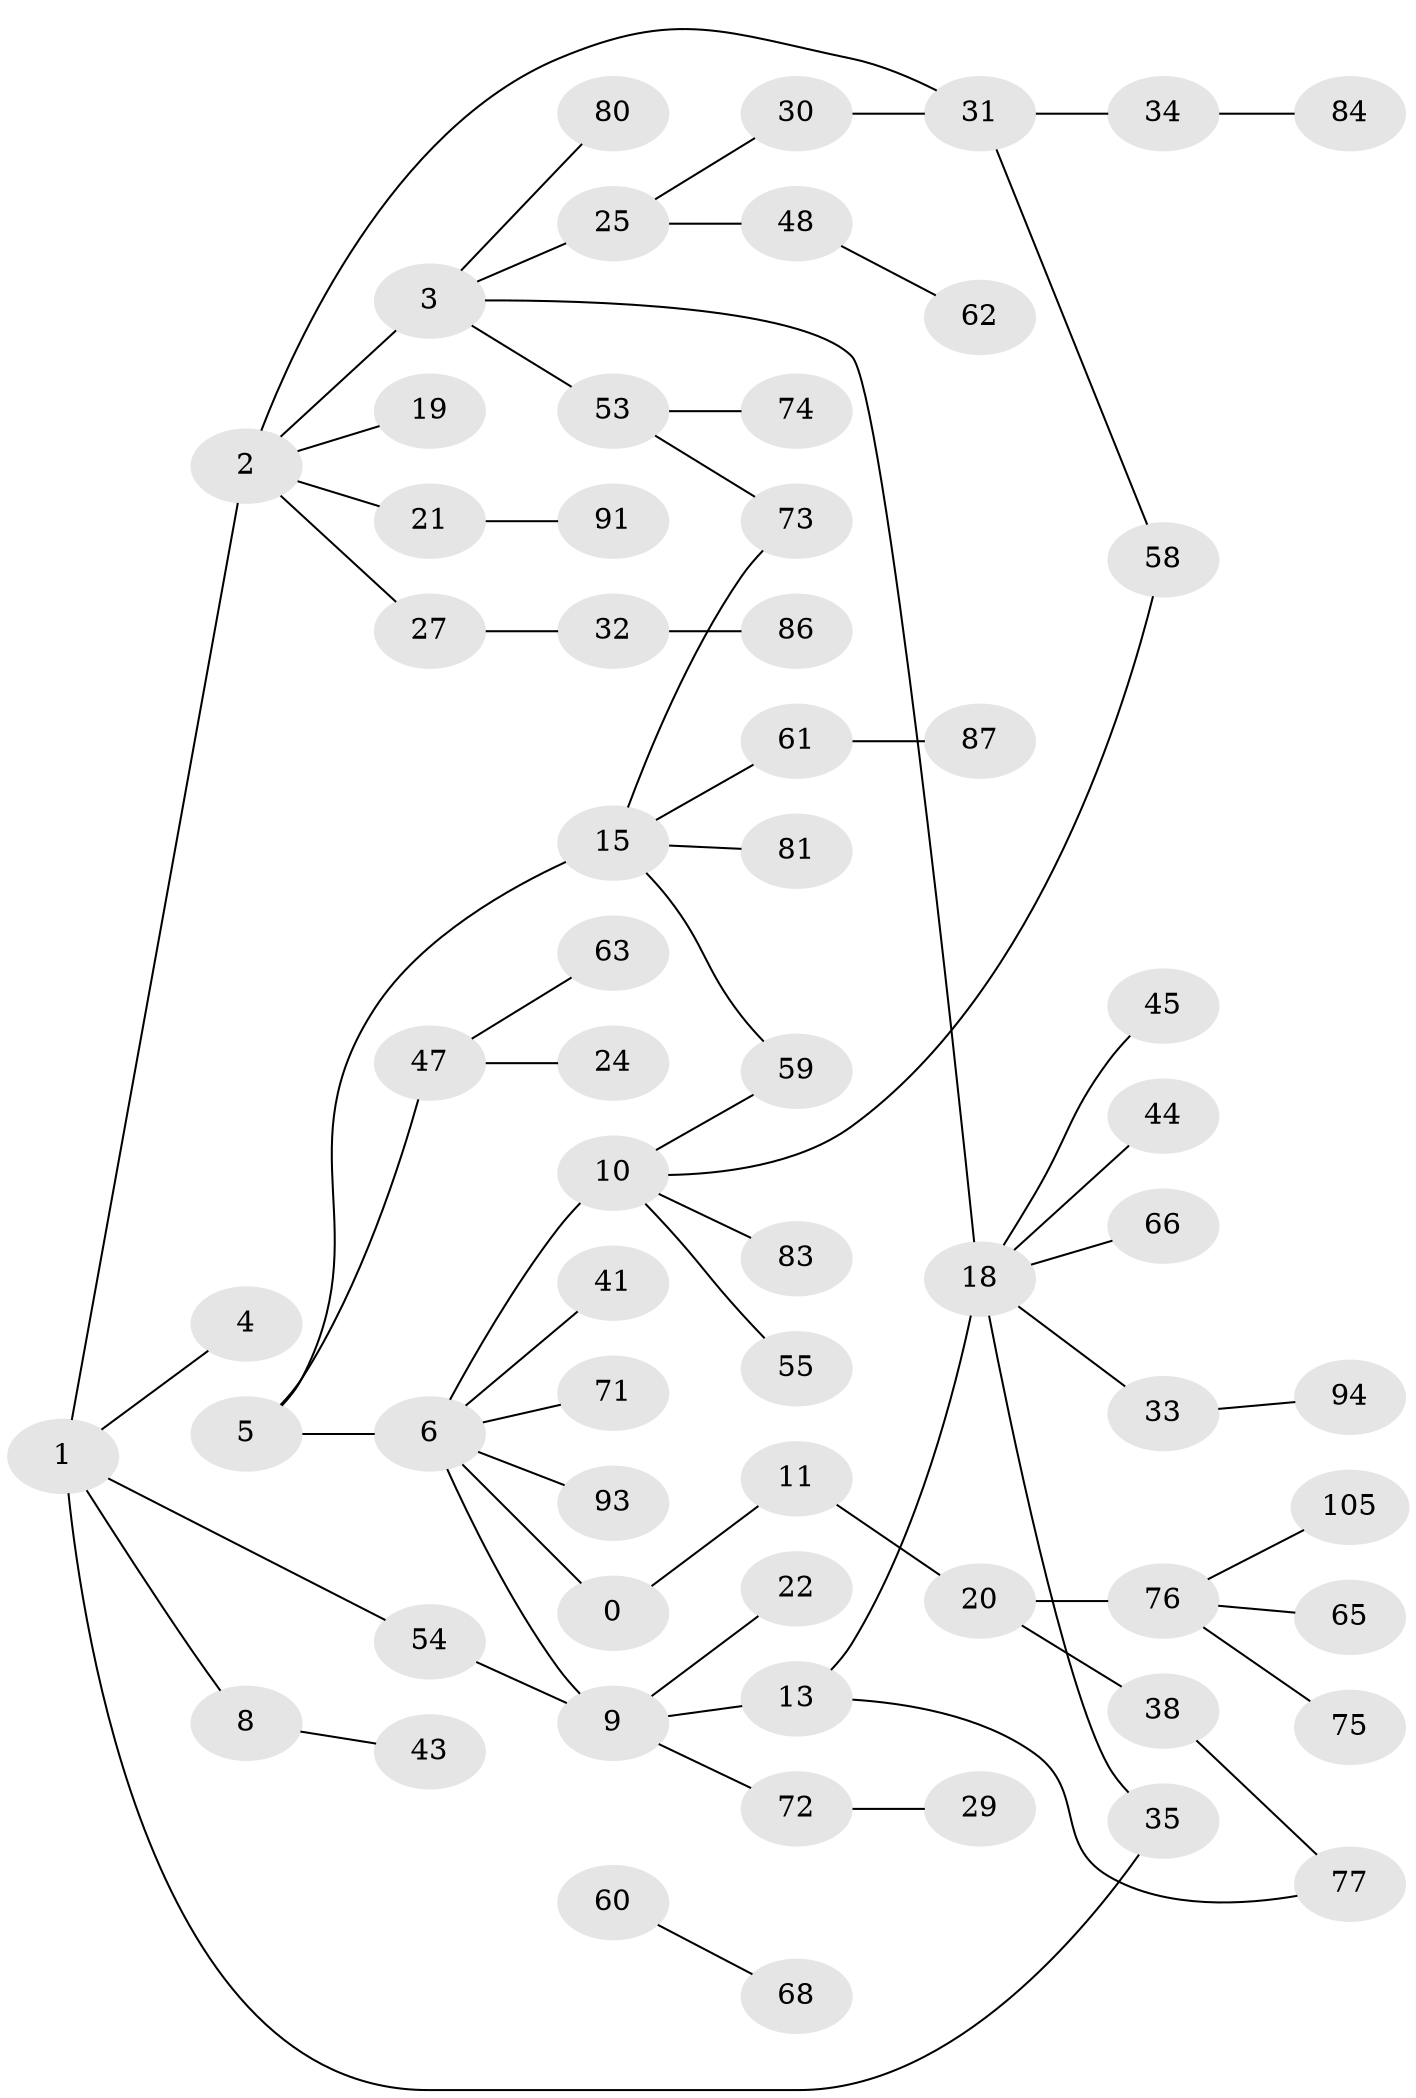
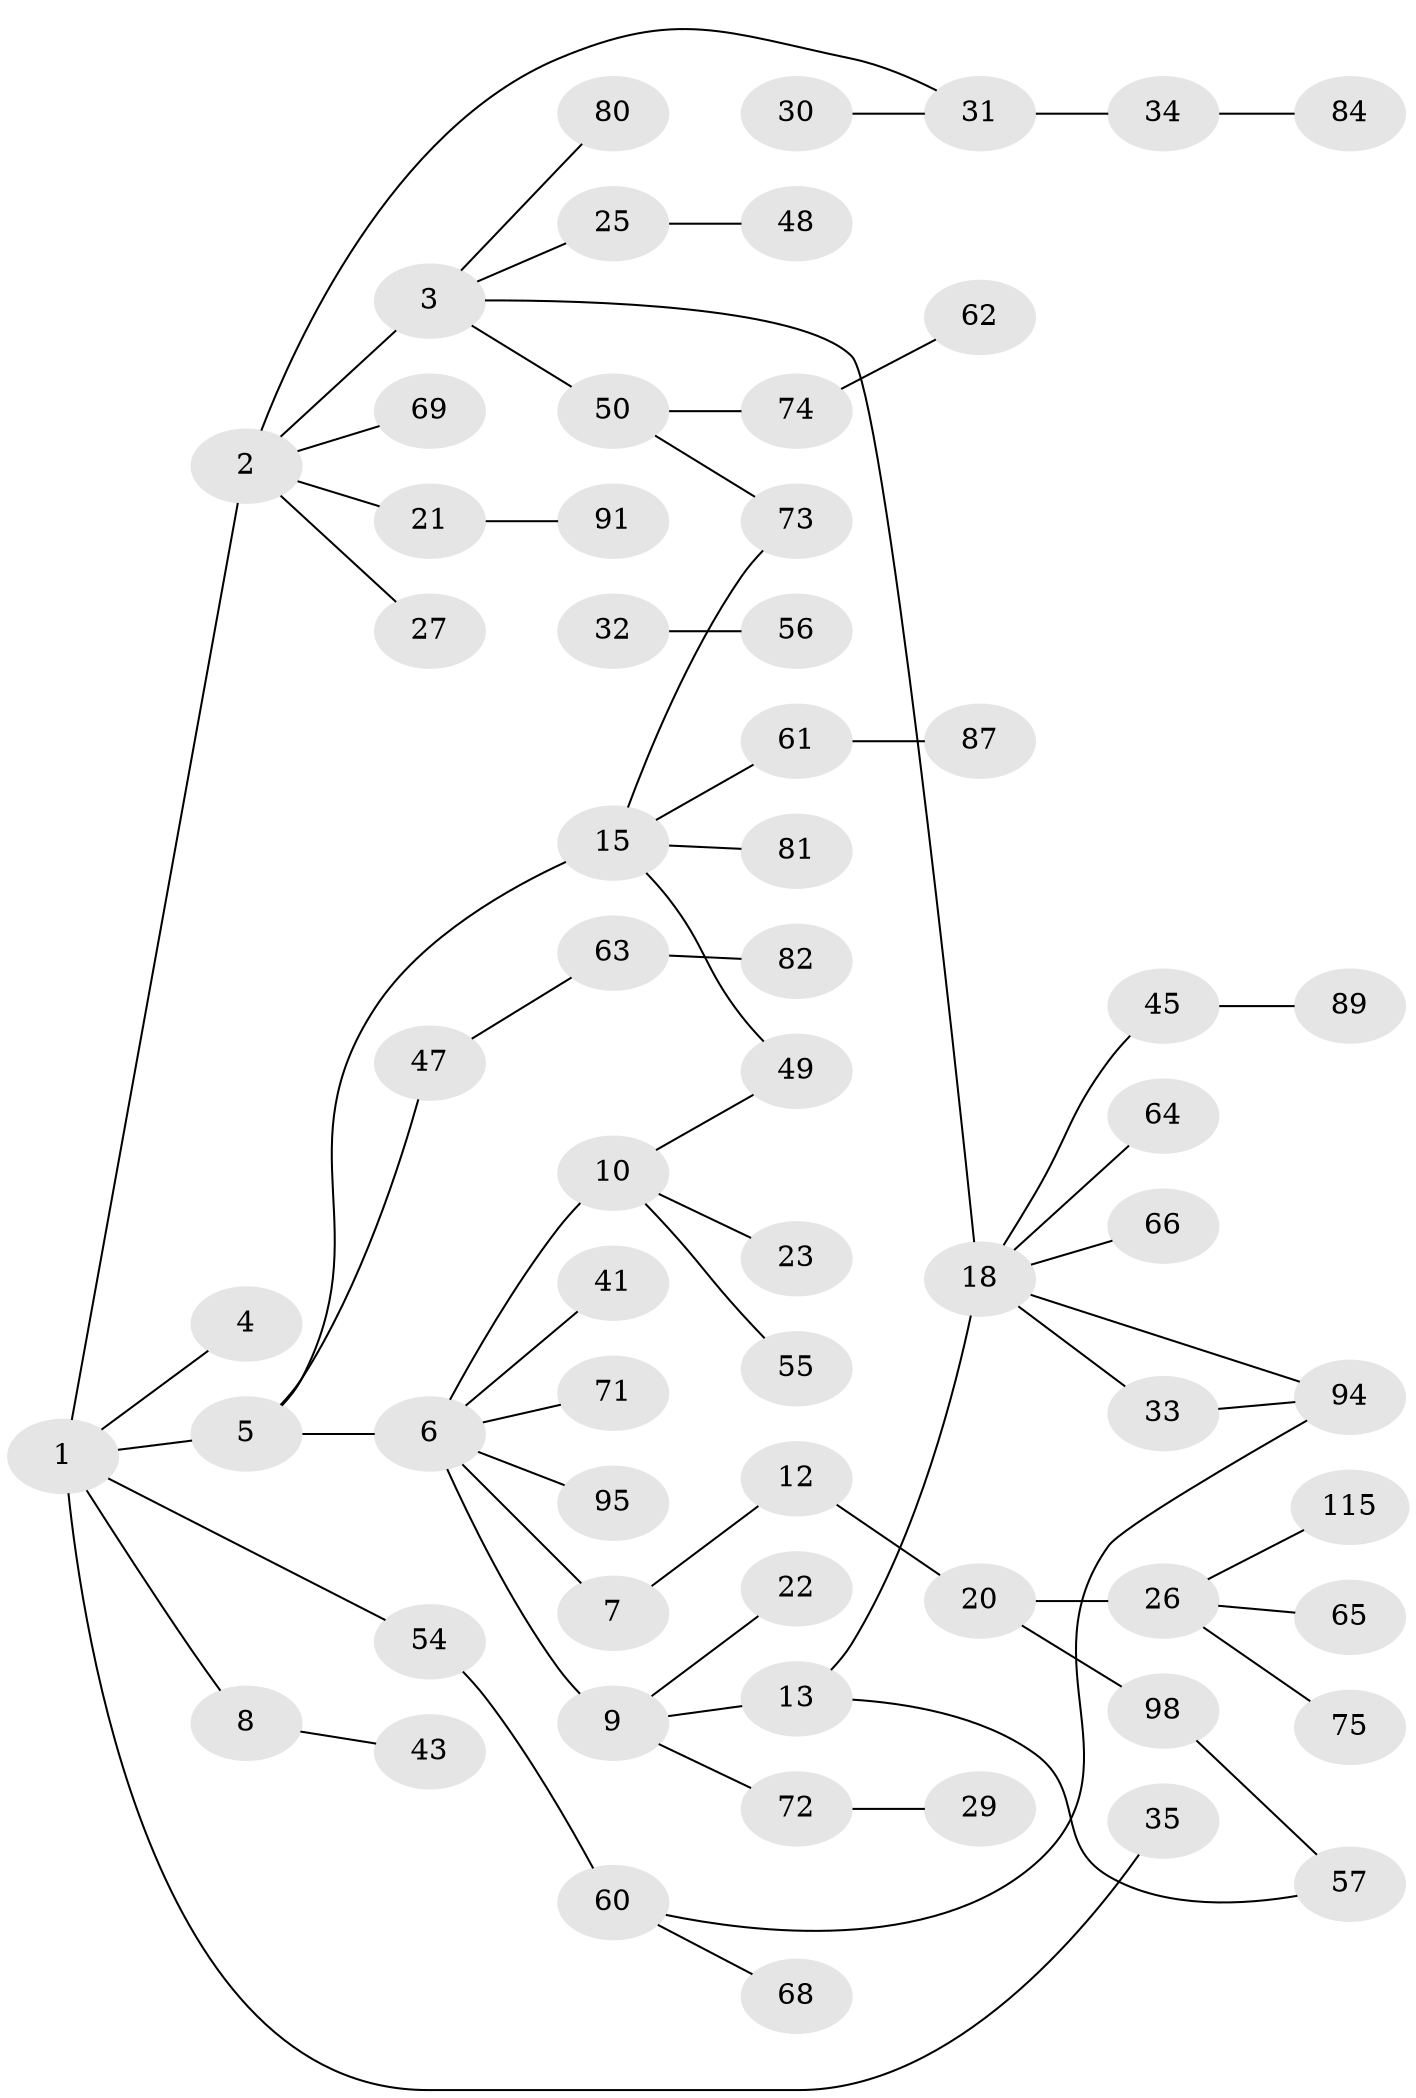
(705, 169) -> none
(888, 271) -> (888, 364)
(430, 411) -> (430, 411)
(613, 411) -> (613, 411)
(1163, 560) -> none
(522, 631) -> none
(797, 631) -> (797, 631)
none -> (797, 961)
none -> (1350, 1006)
(613, 1063) -> none
(797, 1071) -> (797, 1071)
(1163, 1116) -> (1163, 1116)
(797, 1259) -> (797, 1259)
none -> (155, 1445)
(797, 1479) -> (797, 1479)
(613, 1503) -> (613, 1503)
(1350, 1507) -> (1350, 1507)
(1042, 1560) -> (1165, 1338)
(1163, 1601) -> (1163, 1601)
(613, 1613) -> (613, 1613)
(522, 1683) -> (533, 1766)
(1163, 1711) -> (1163, 1711)
none -> (1081, 1783)
(1350, 1884) -> (1350, 1884)
